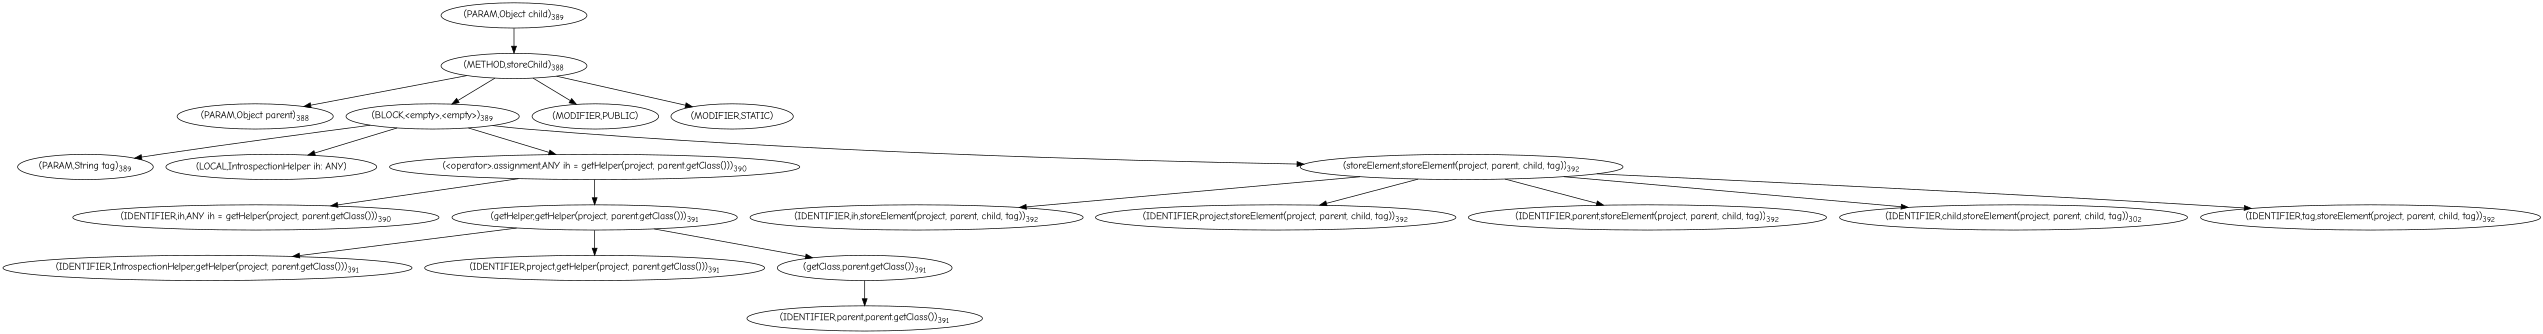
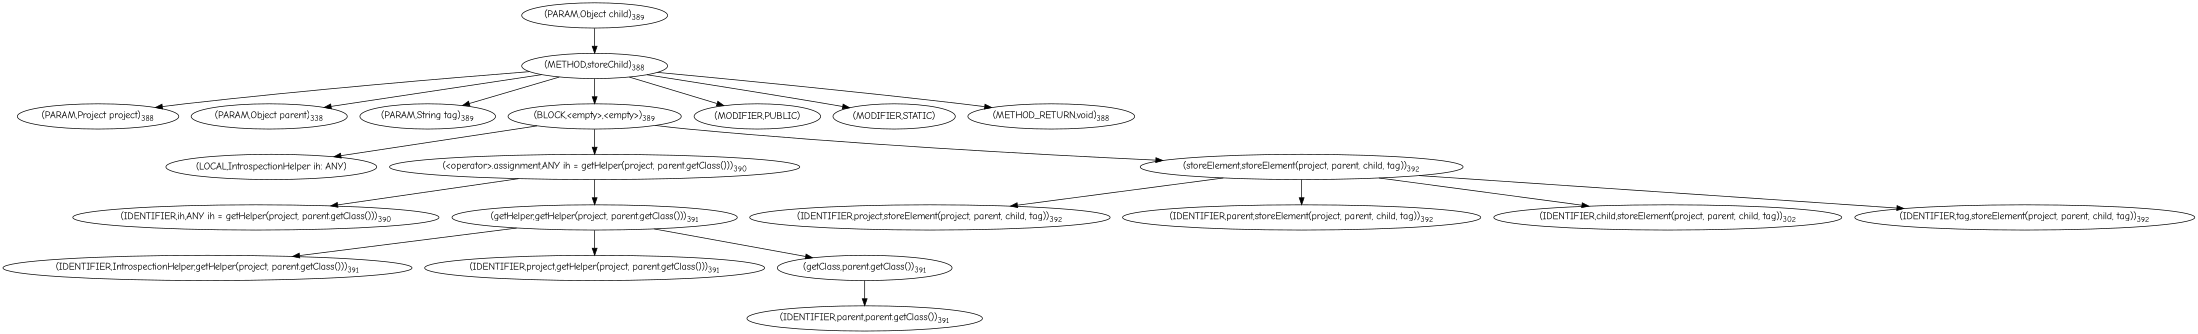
(303, 115) -> (317, 115)
none -> (98, 116)
none -> (1051, 116)
(256, 141) -> (514, 90)
(917, 217) -> none
